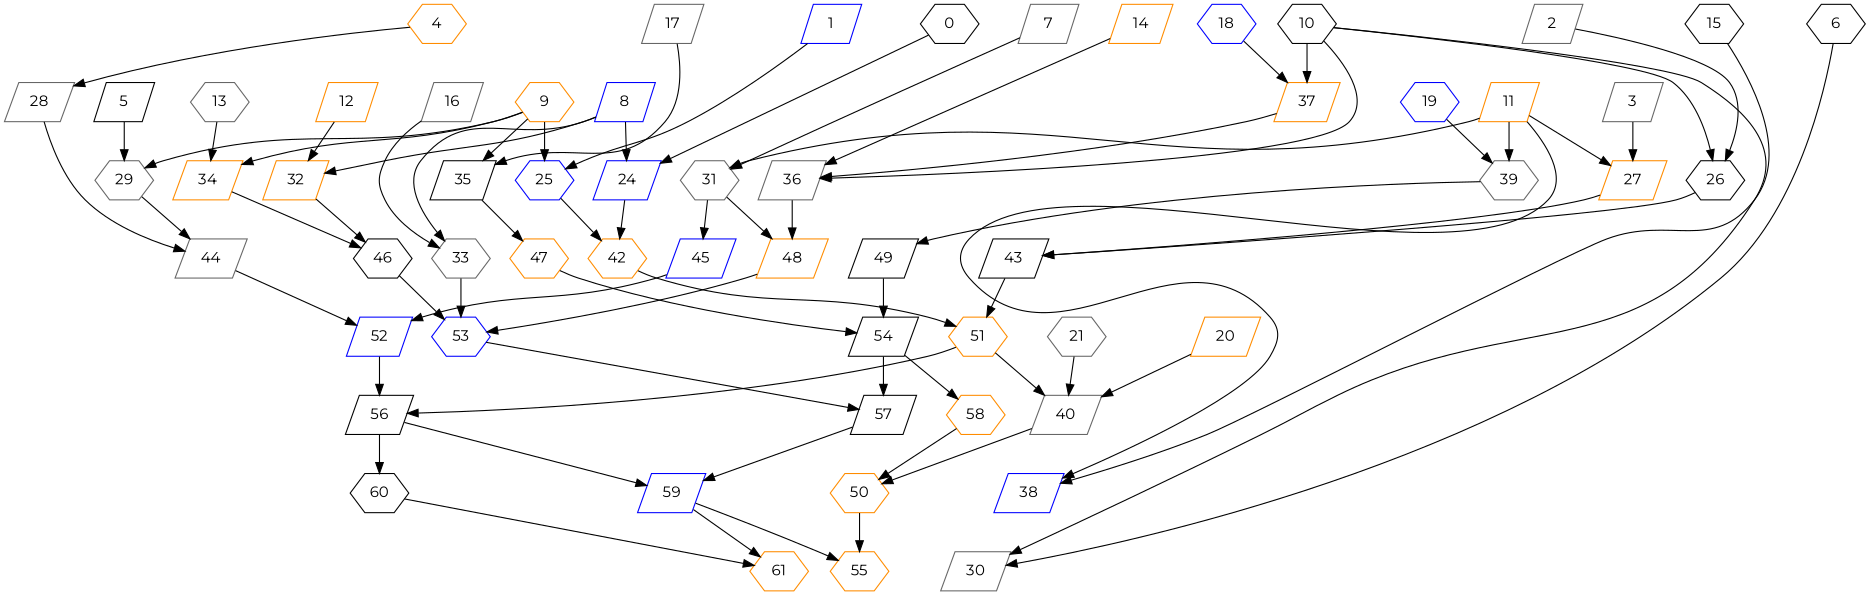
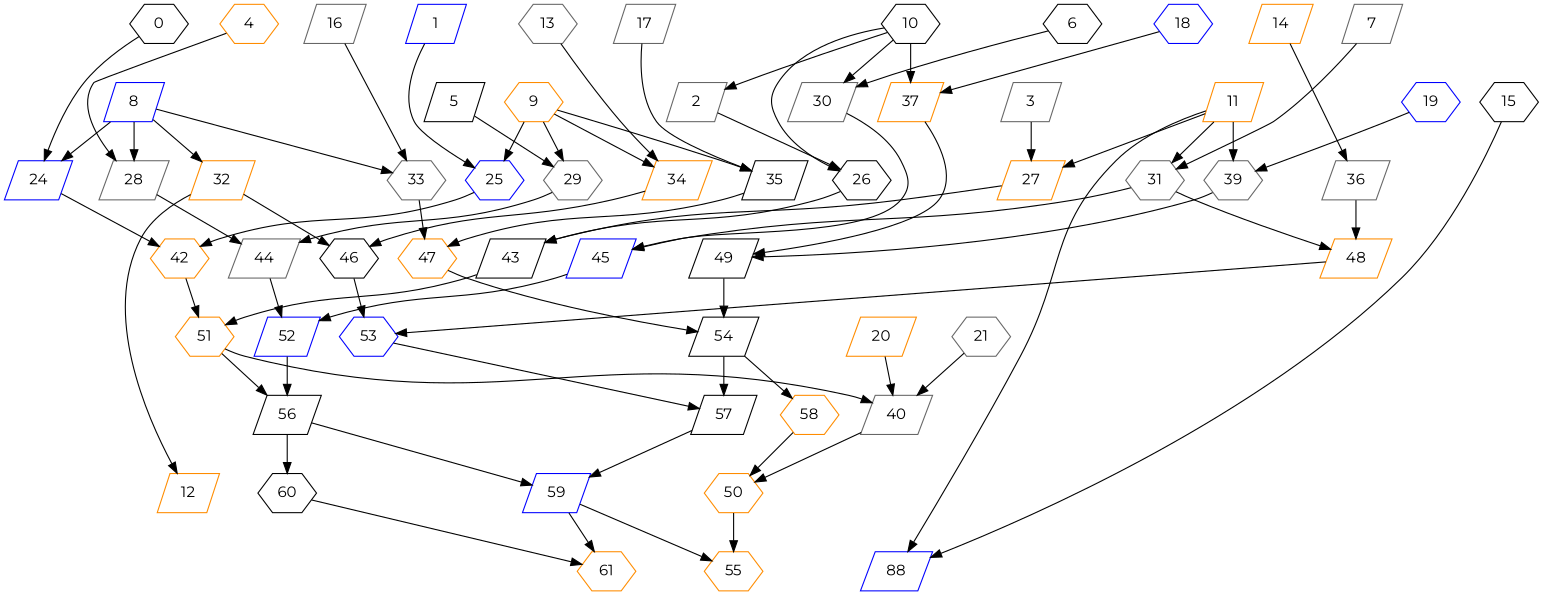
(328, 132) -> (126, 320)
none -> (134, 136)
(1055, 153) -> (890, 226)
(1139, 161) -> (823, 54)
none -> (887, 210)
(461, 292) -> (421, 214)
(1029, 493) -> (897, 571)
